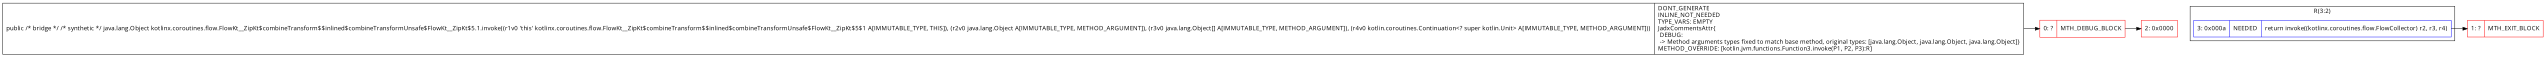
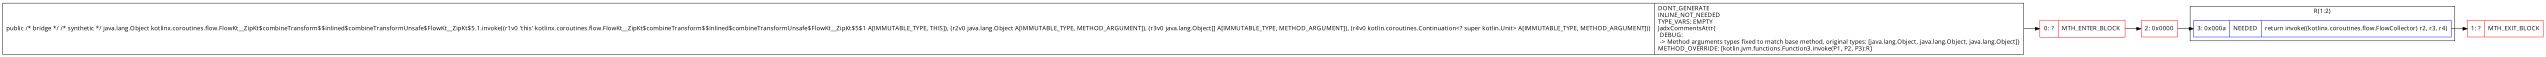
(2322, 11) -> (2322, 11)
(2091, 28) -> (2091, 28)
none -> (2183, 29)
